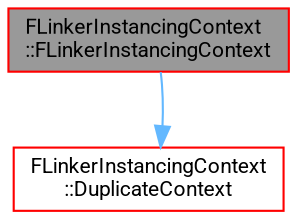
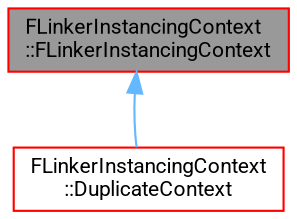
(163, 99) -> (135, 120)
